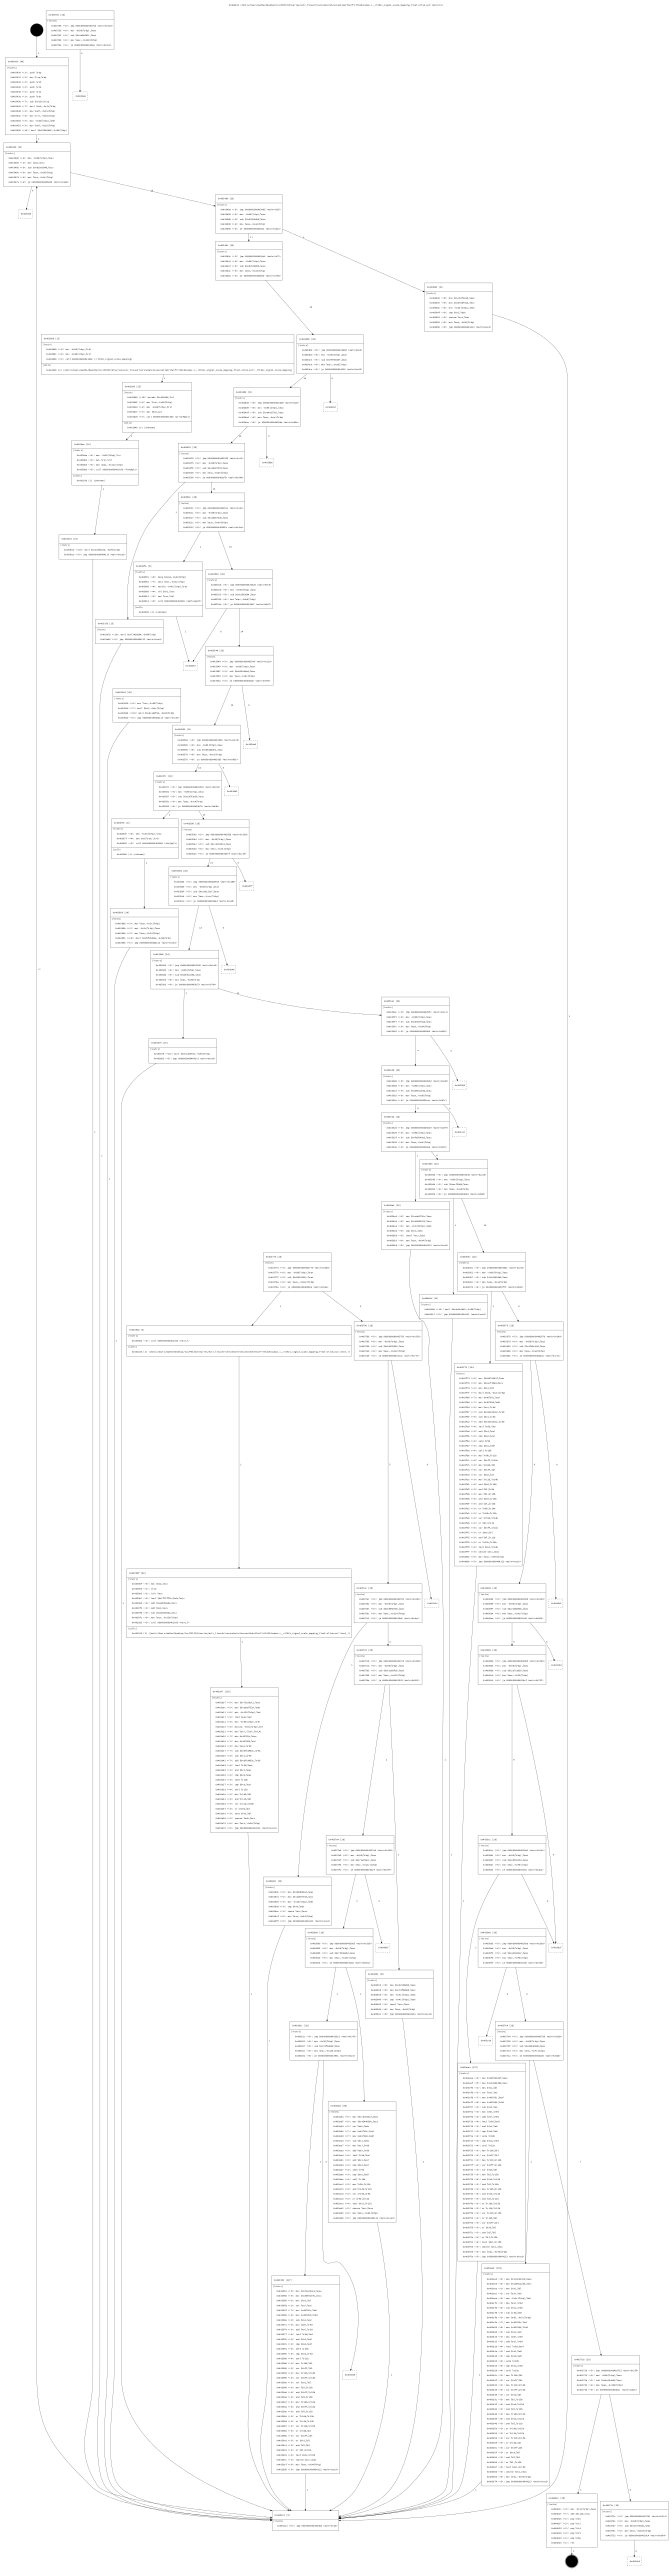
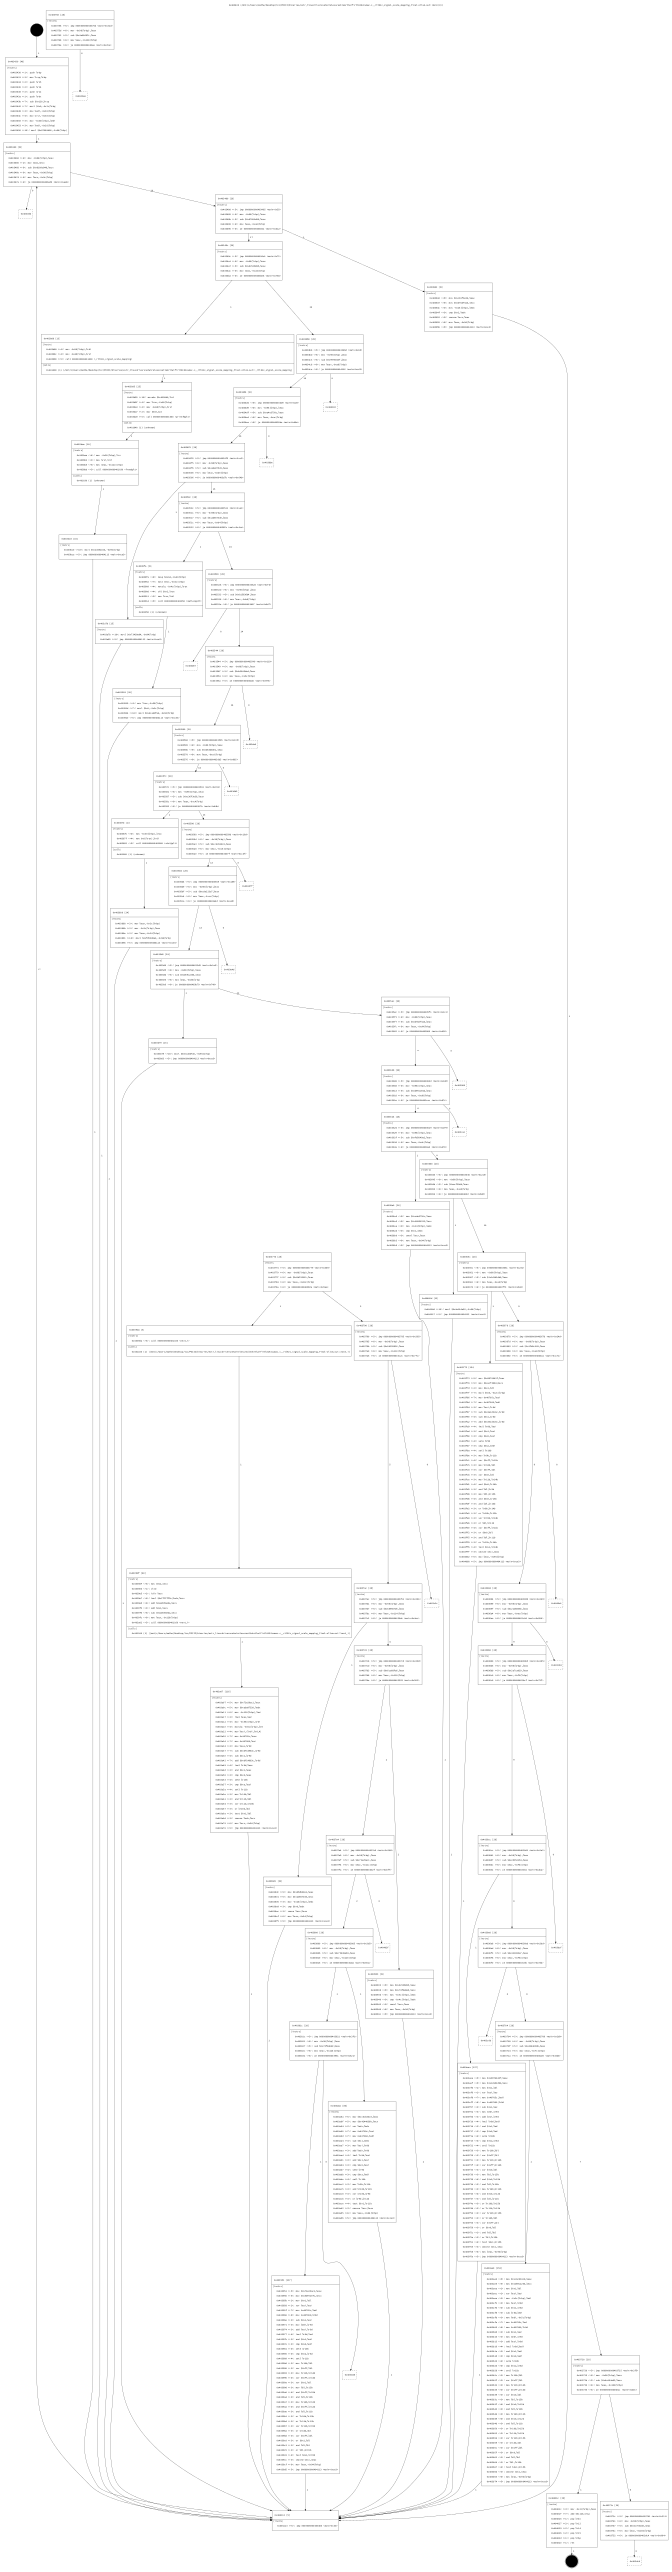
none -> (209, 307)
(182, 638) -> (162, 652)
(538, 1908) -> (512, 1900)
